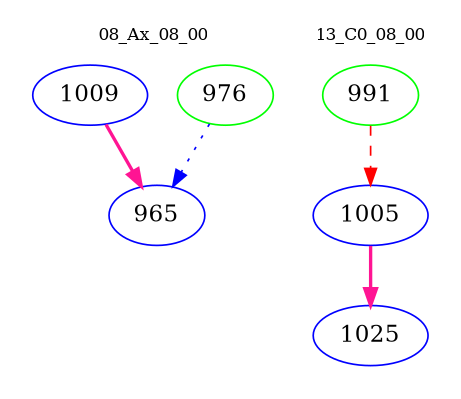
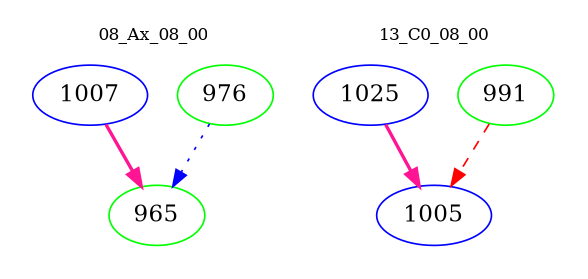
(90, 95) -> (90, 95)
(157, 215) -> (157, 215)
(371, 267) -> (398, 148)
